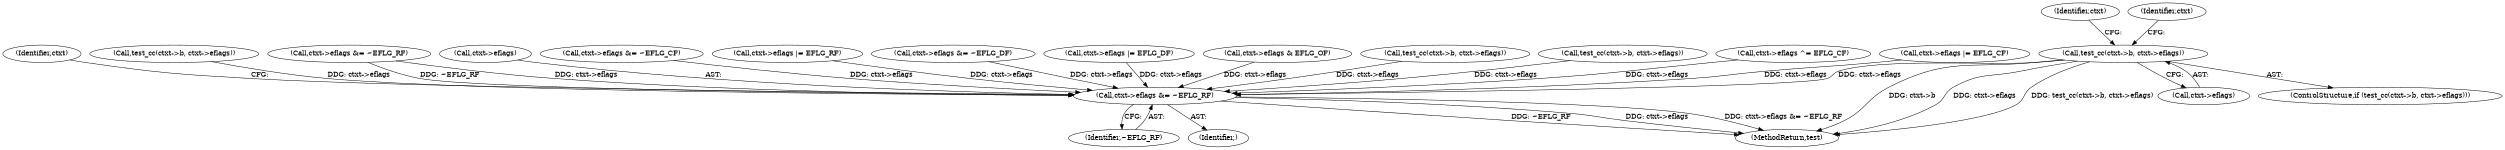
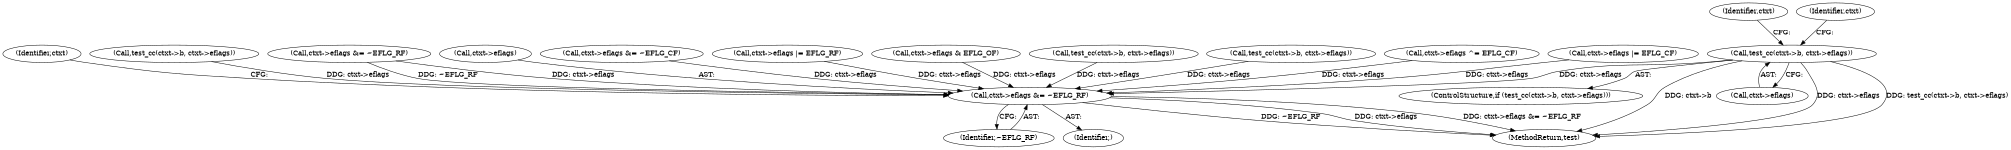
(953, 54) -> none
(1119, 54) -> none
